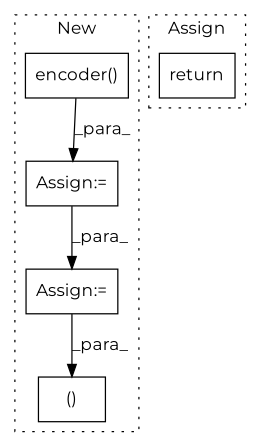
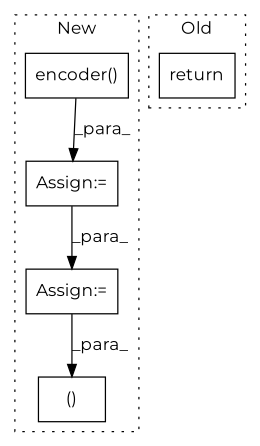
(197, 29) -> (197, 29)
